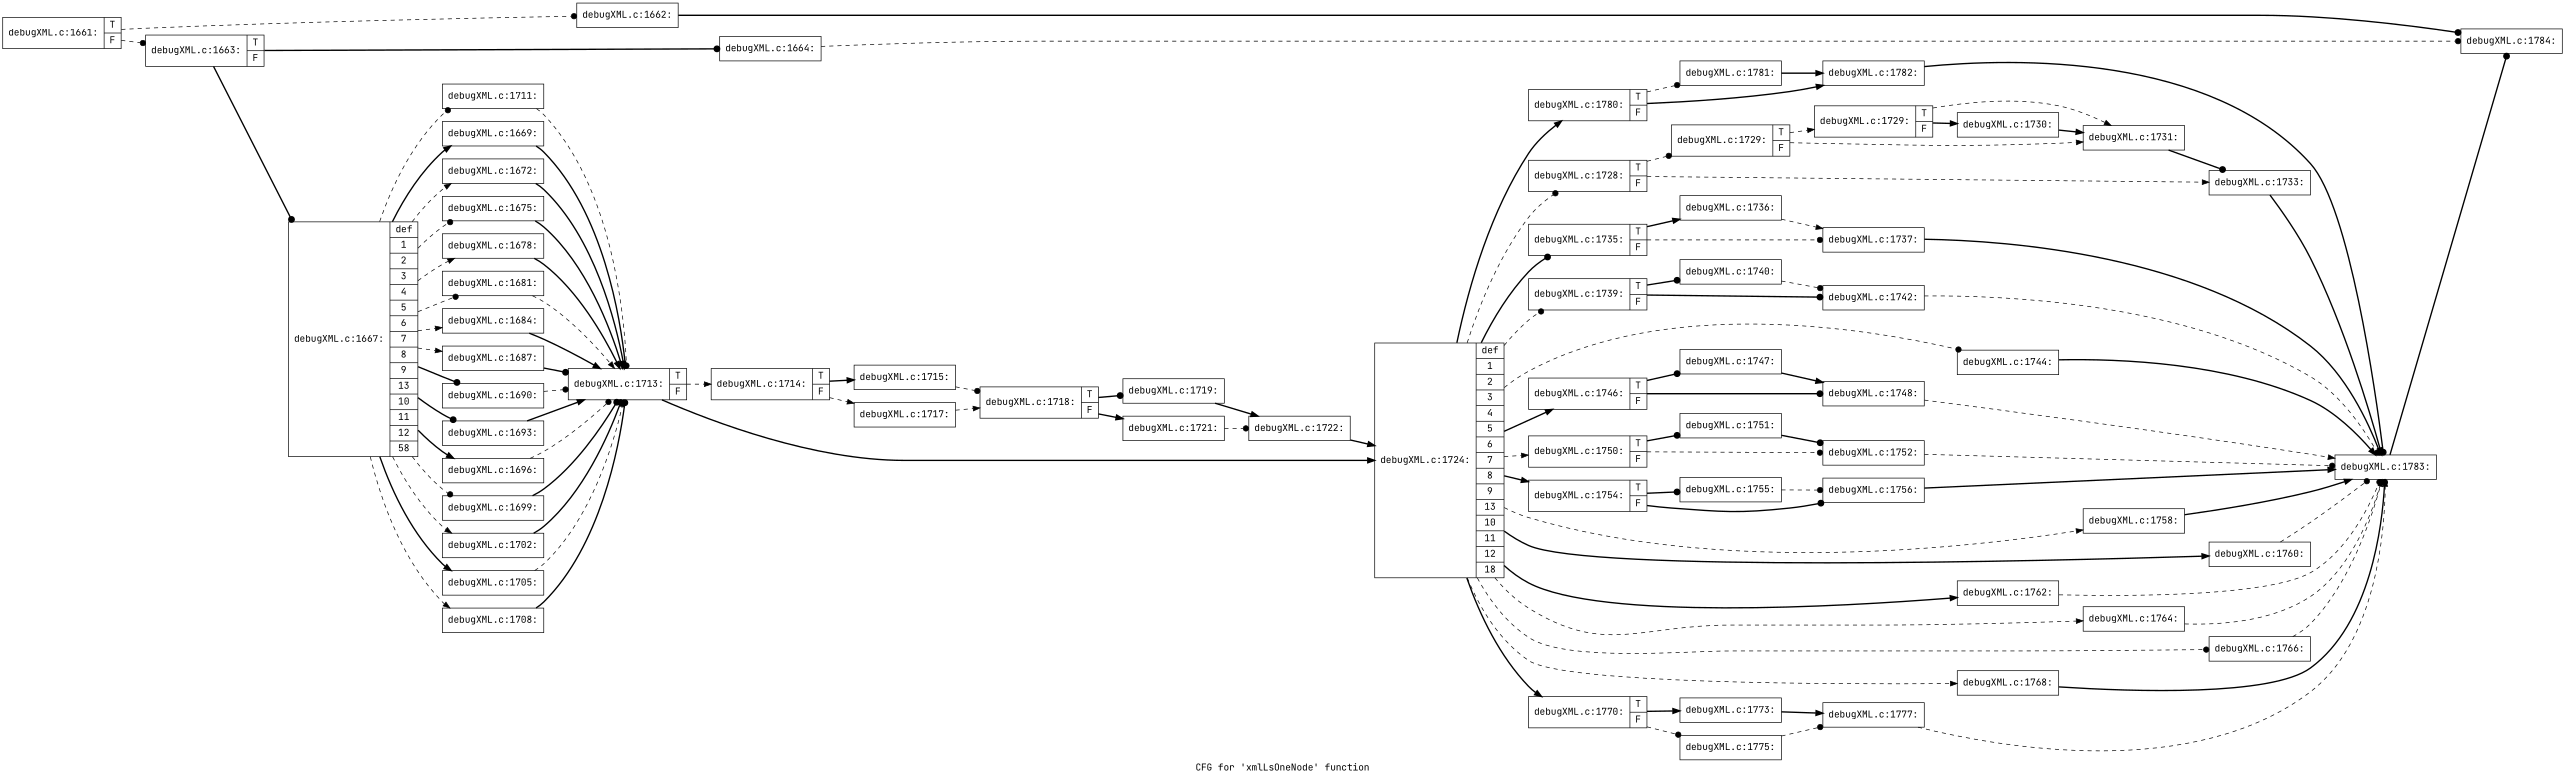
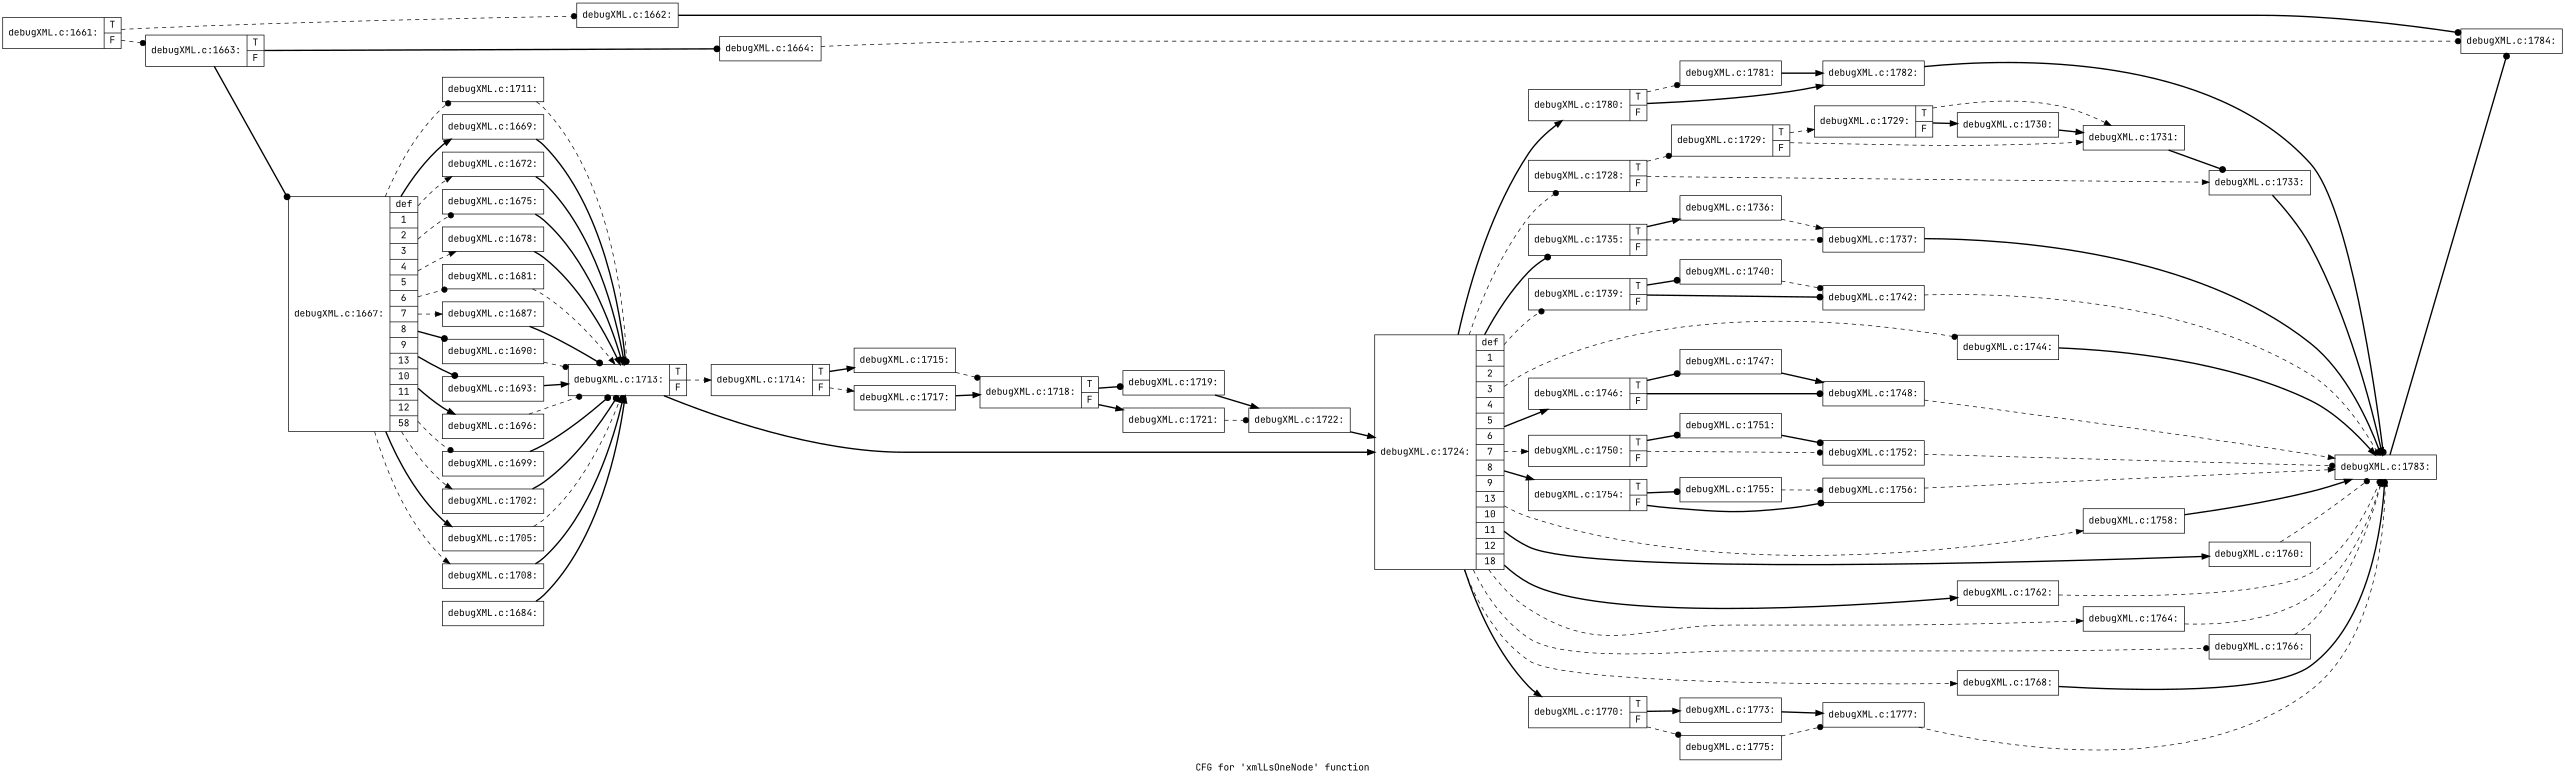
(427, 330) -> none
(964, 409) -> (964, 395)
(2126, 479) -> (2126, 479)
